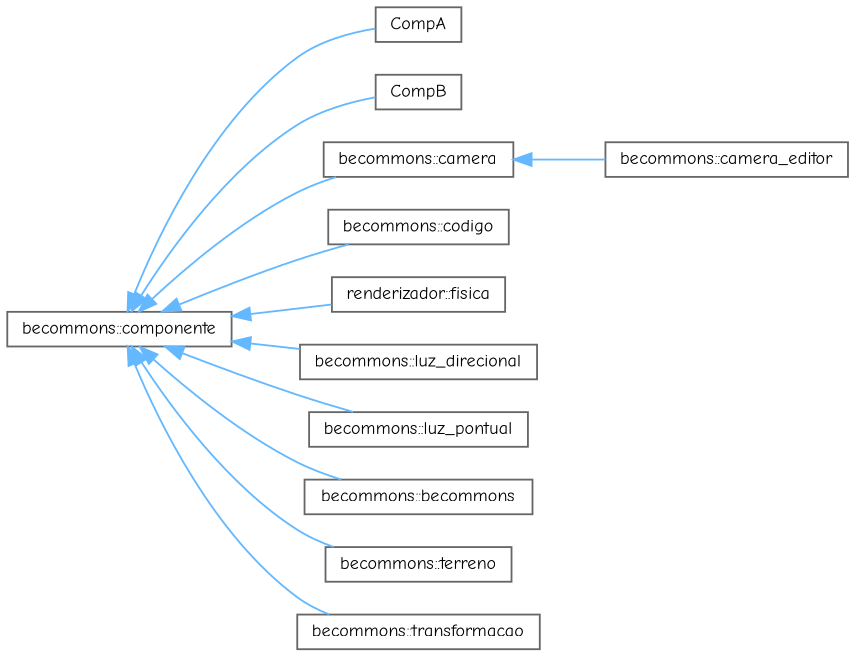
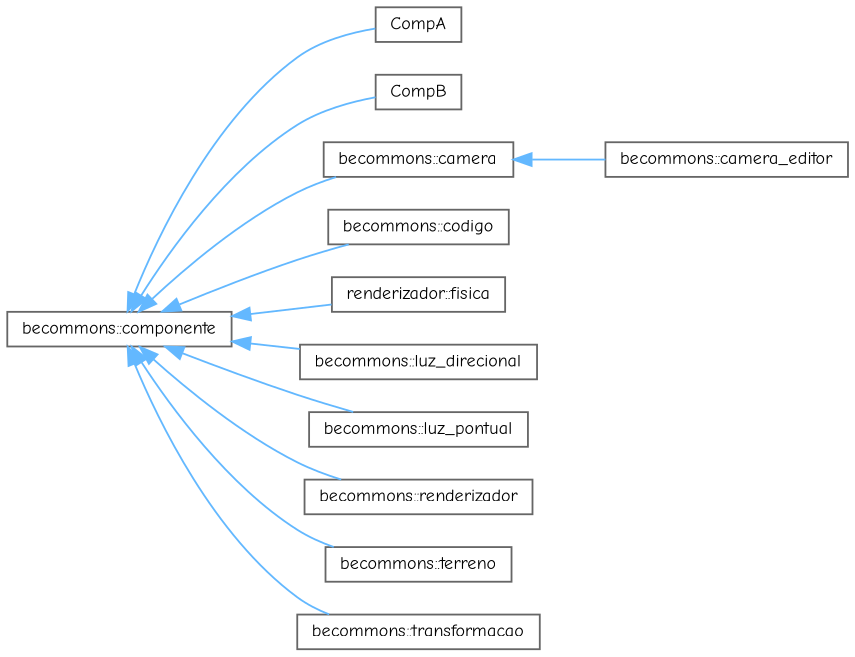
(419, 497) -> (419, 497)
